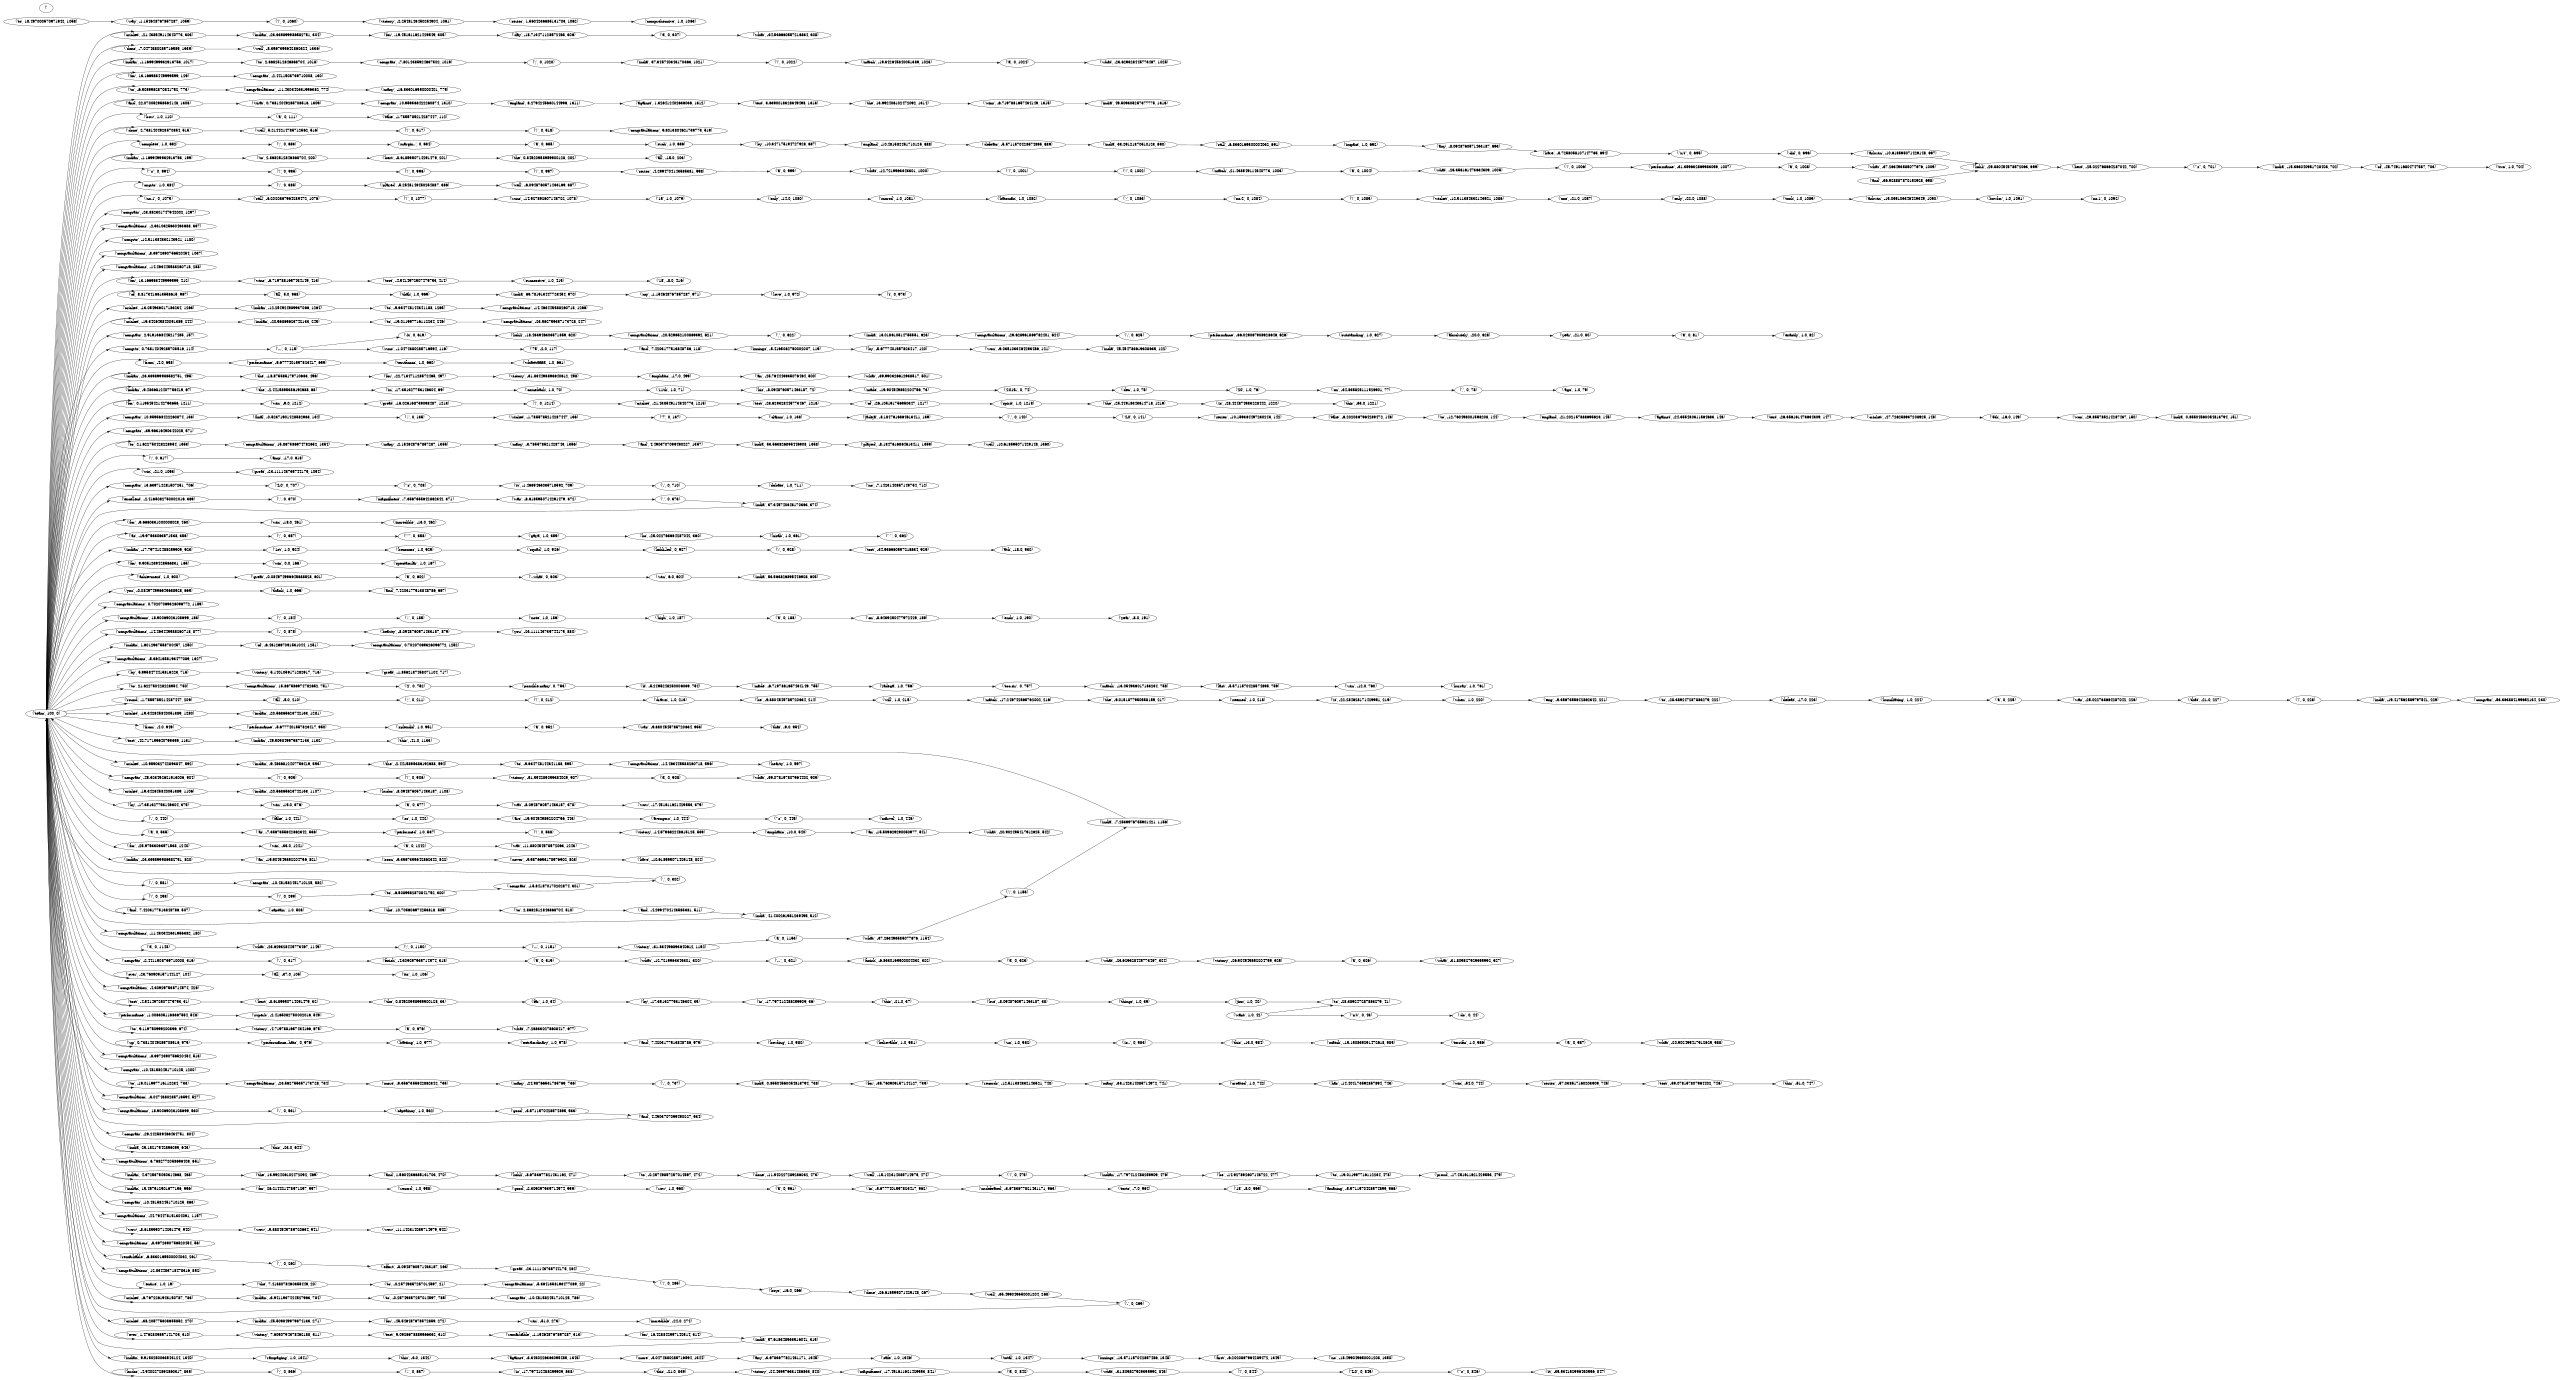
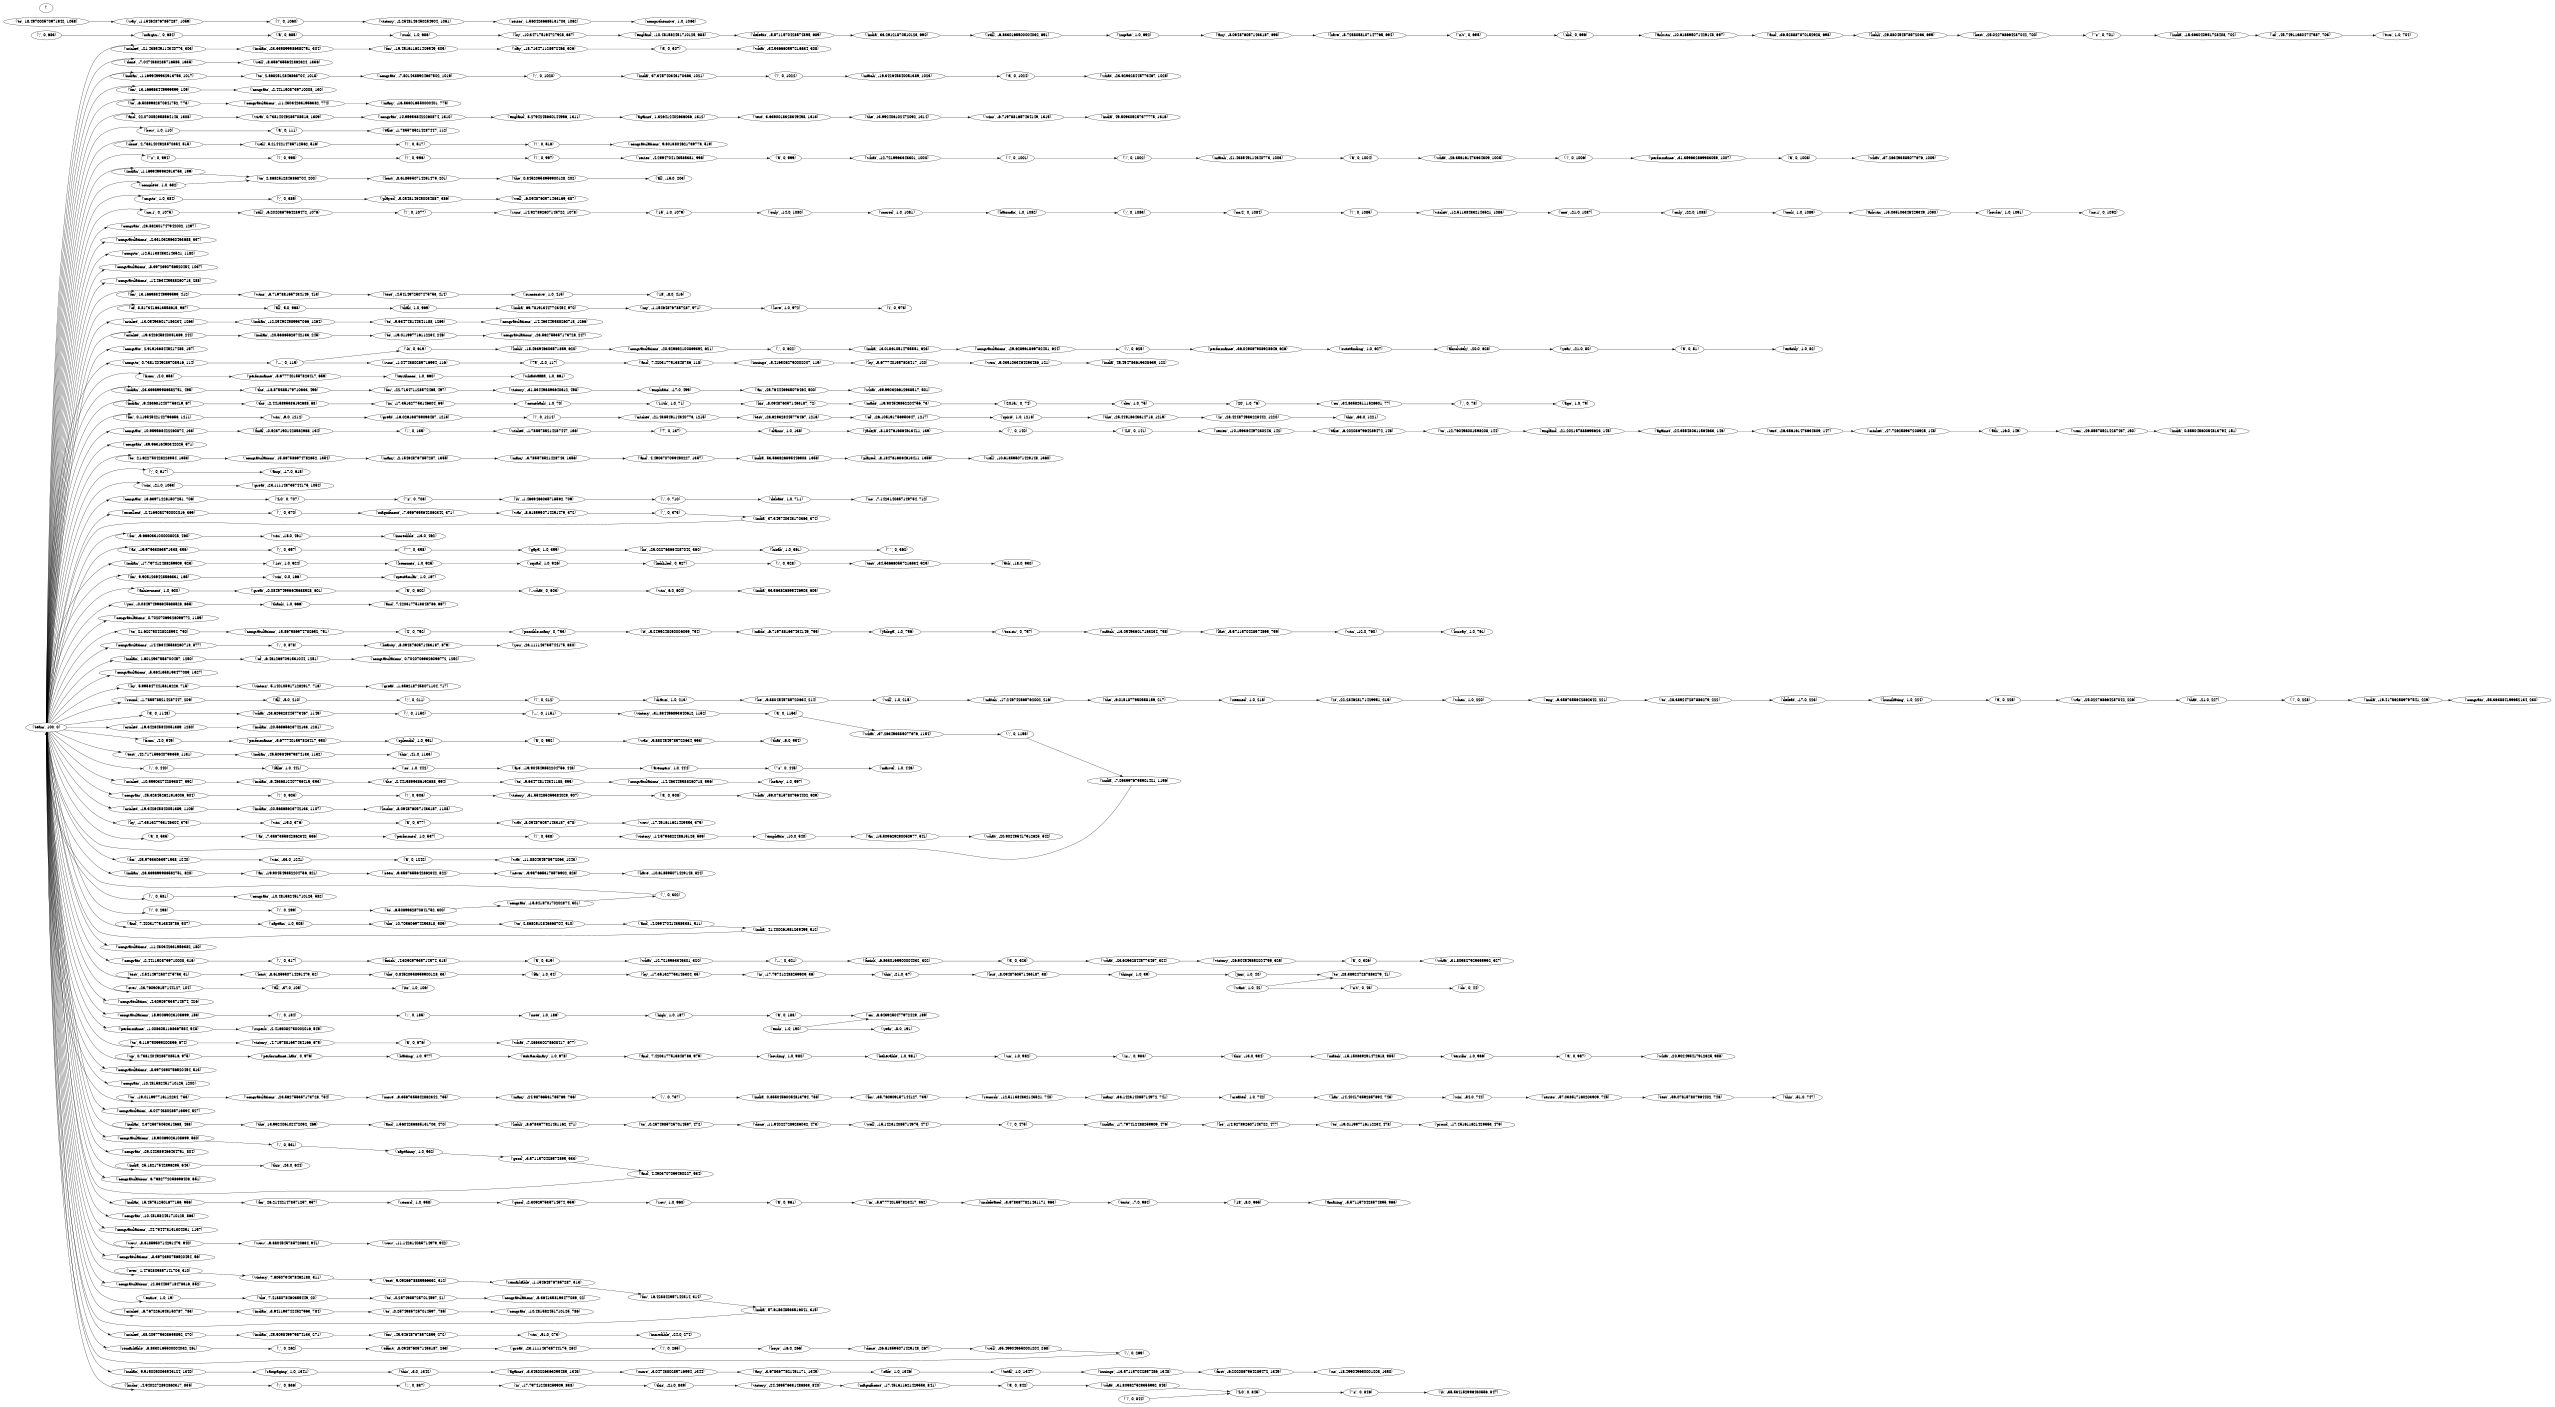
(227, 145) -> (216, 182)
(1953, 160) -> (1745, 35)
(966, 618) -> (835, 1023)
(1204, 1372) -> (1200, 1390)
